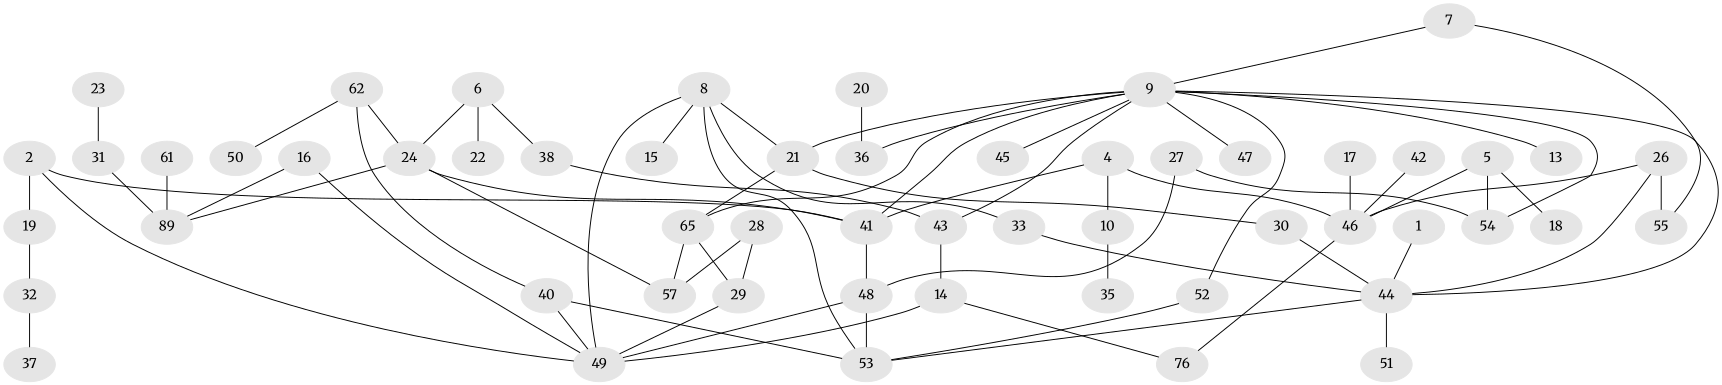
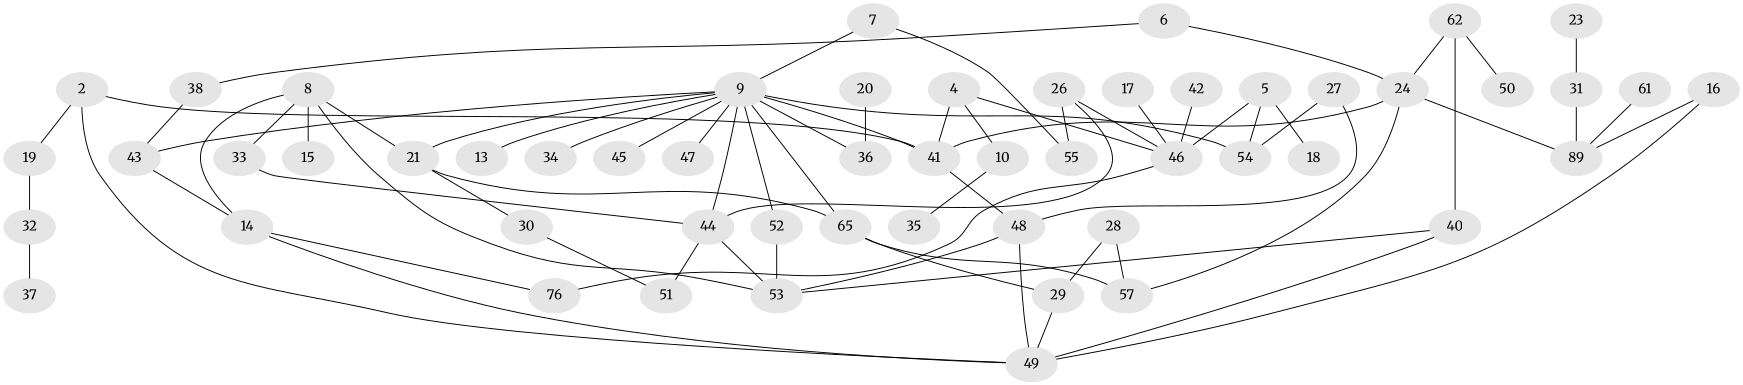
(478, 158) -> none
none -> (551, 158)
(593, 210) -> (211, 133)
(1419, 227) -> none
(1334, 262) -> (596, 261)
